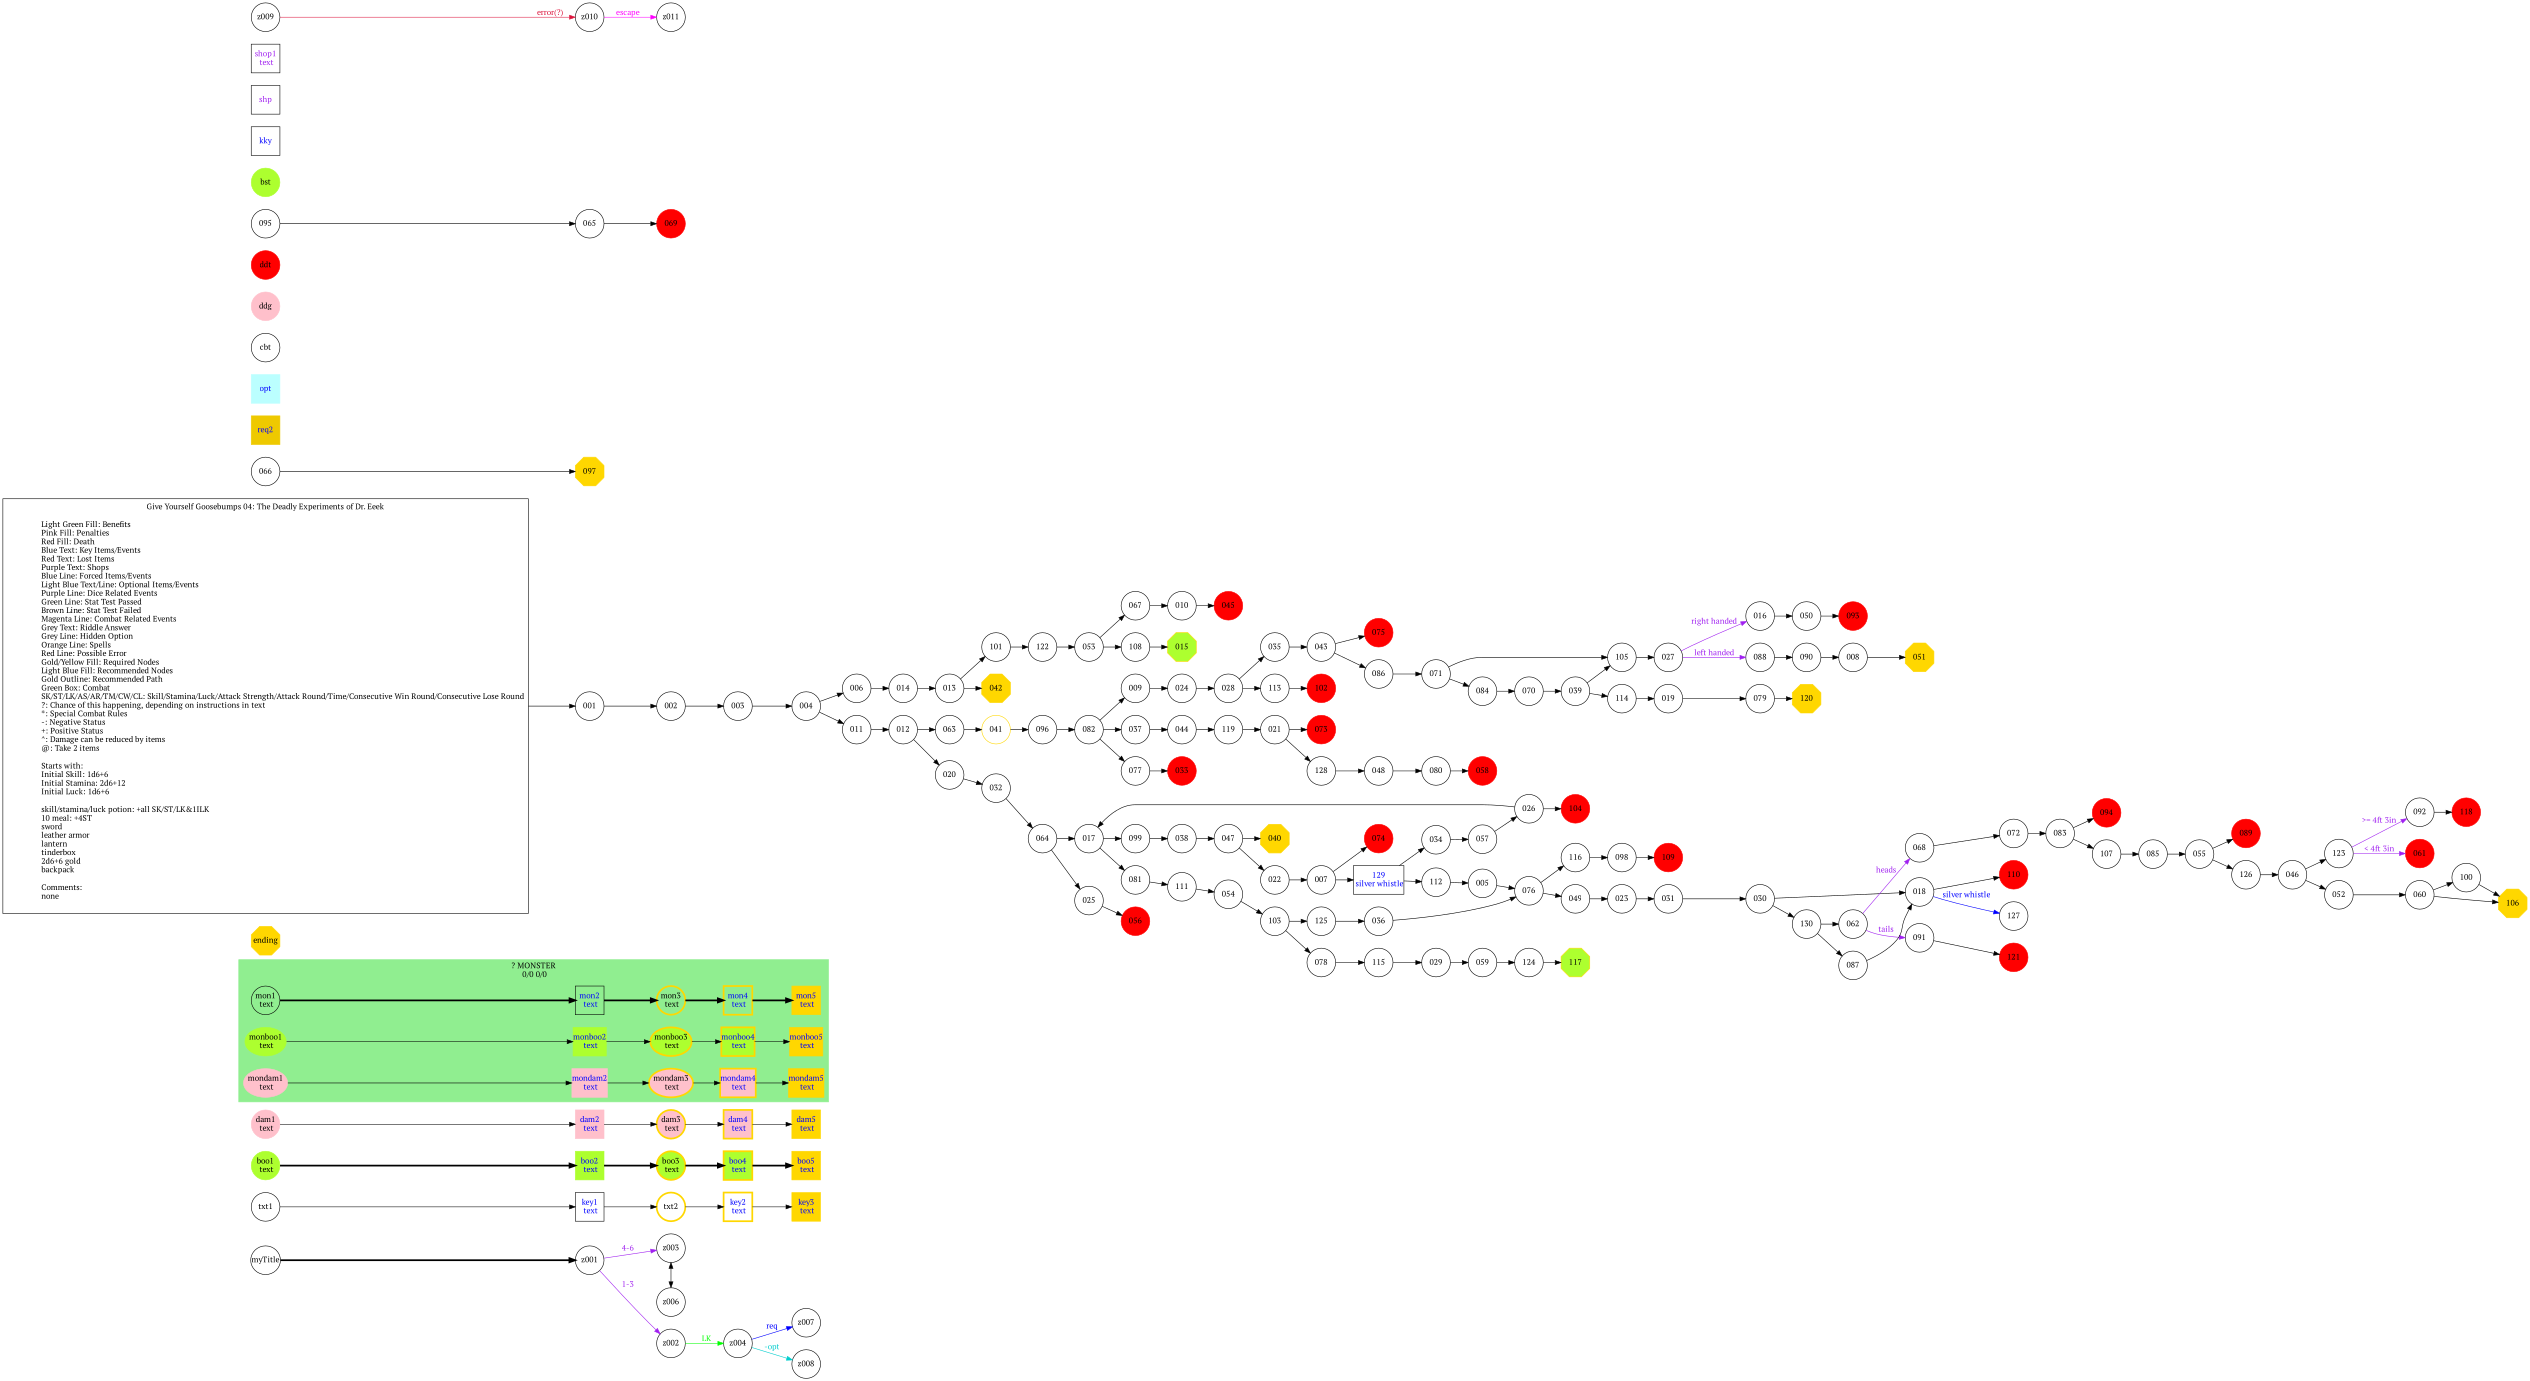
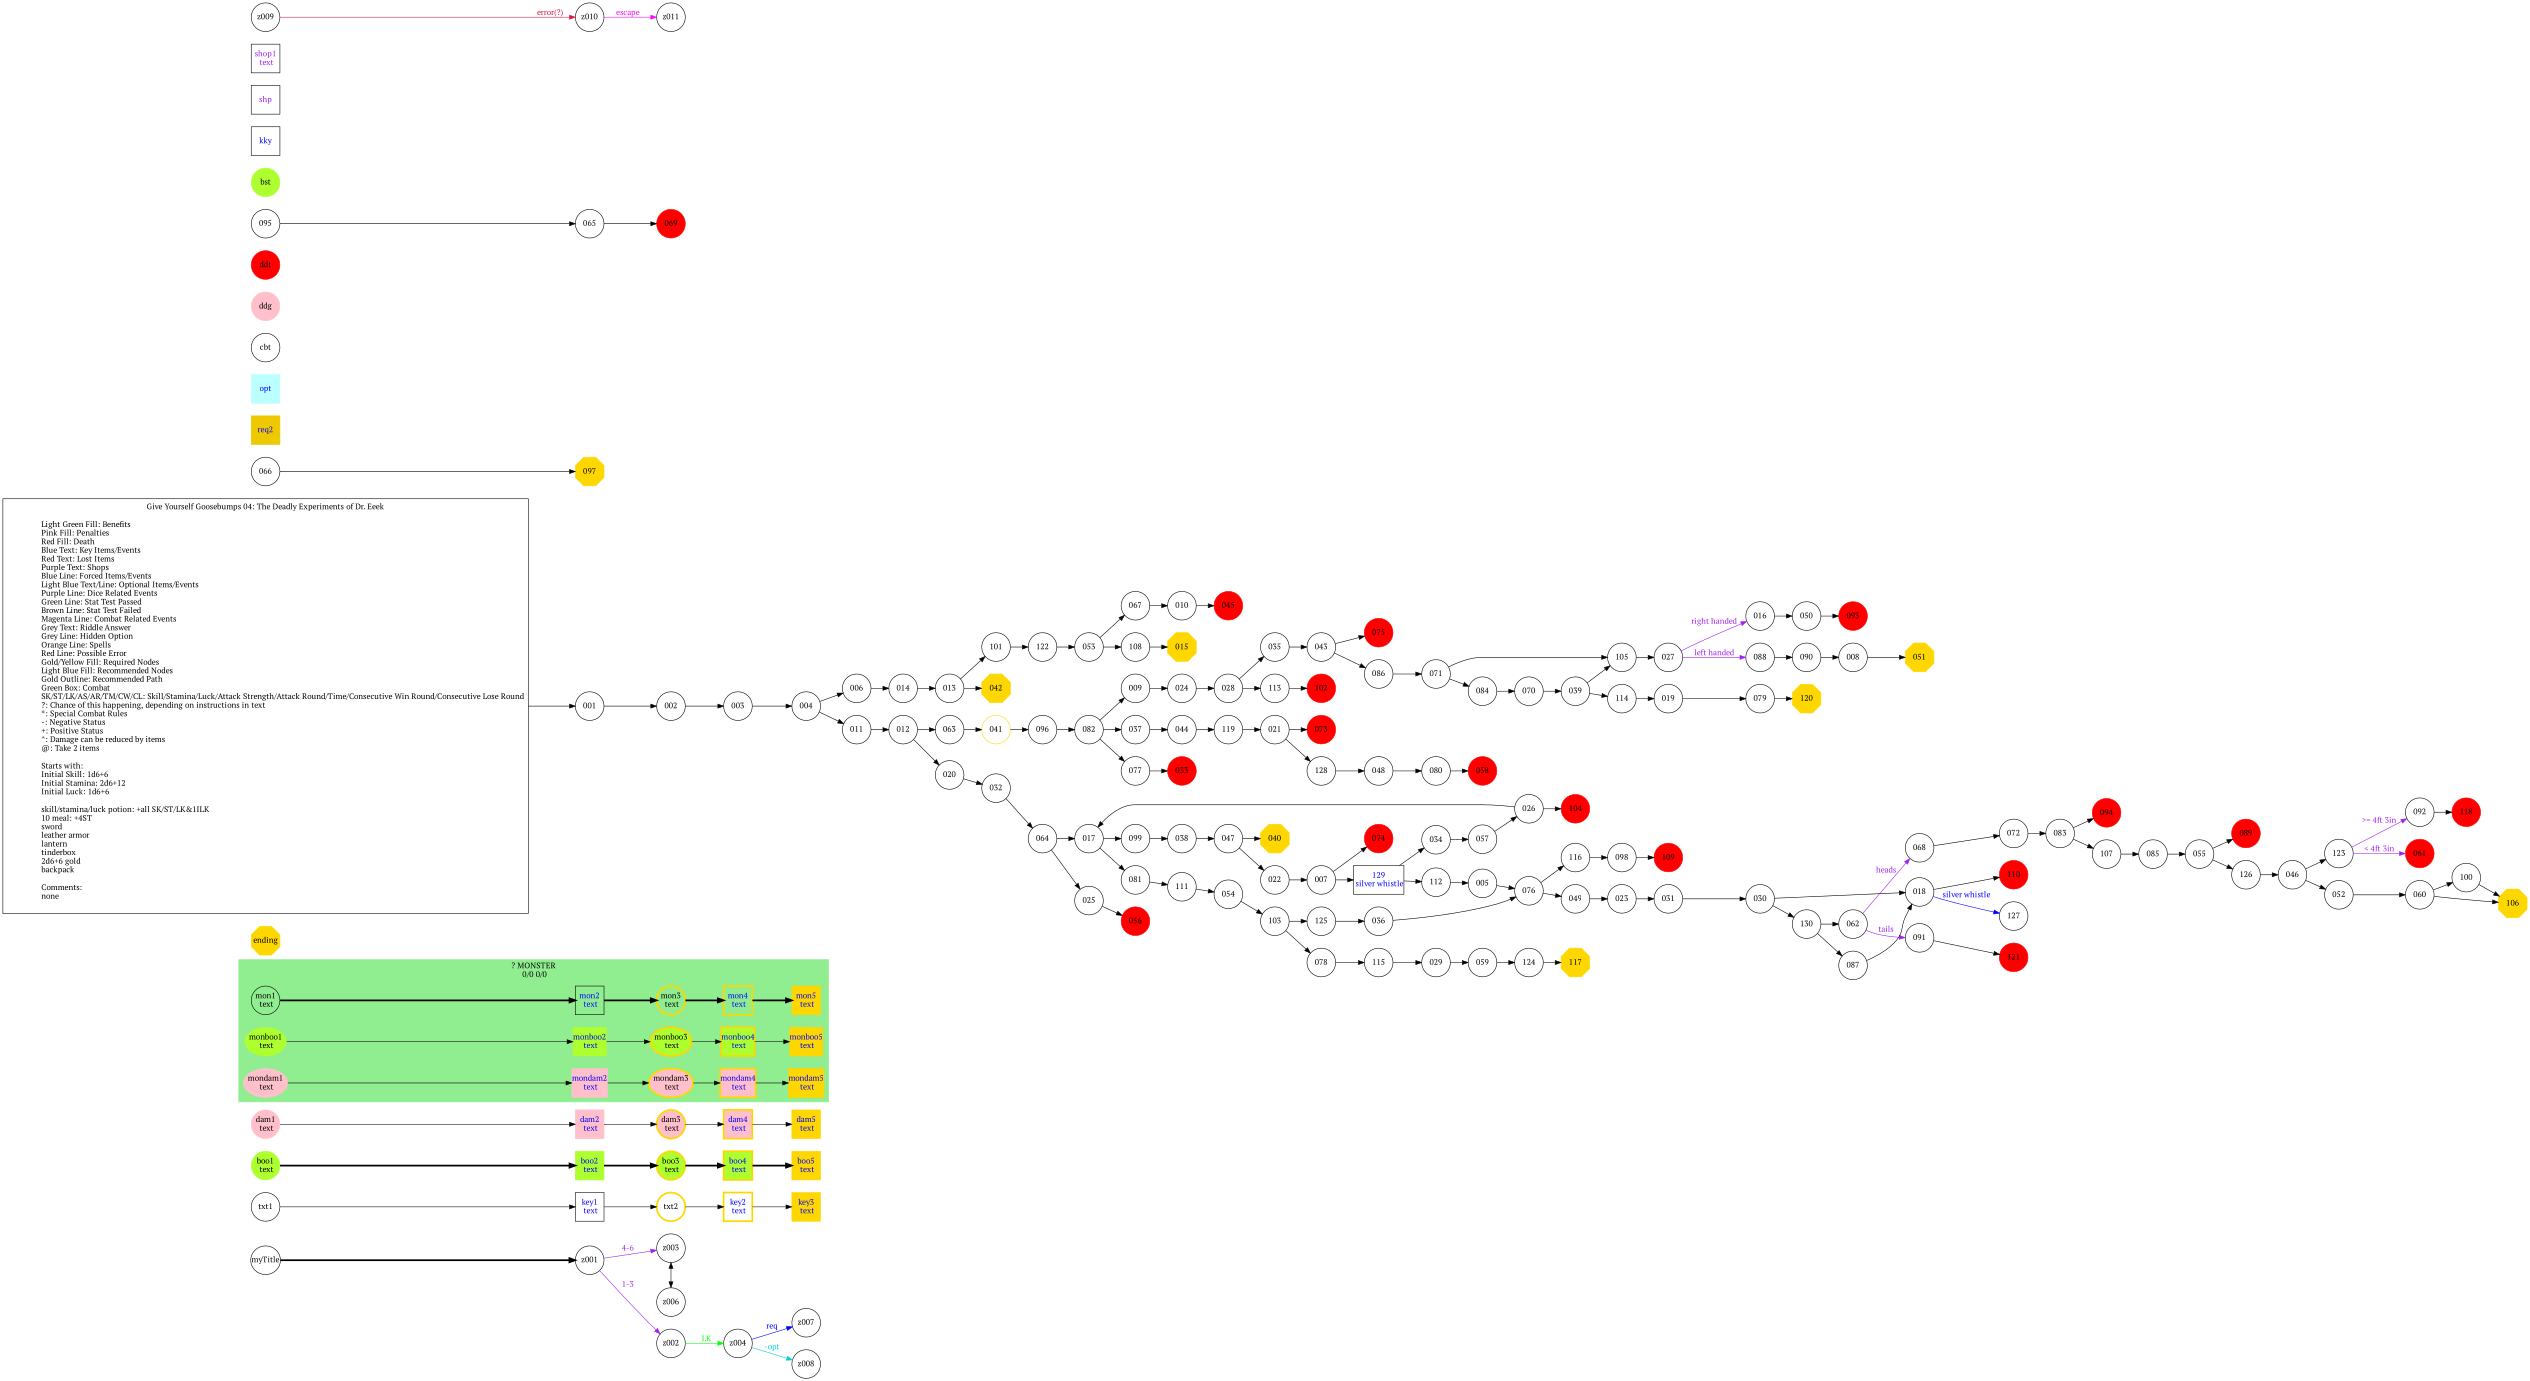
(1182, 647) -> (1182, 647)
(1575, 963) -> (1575, 963)
